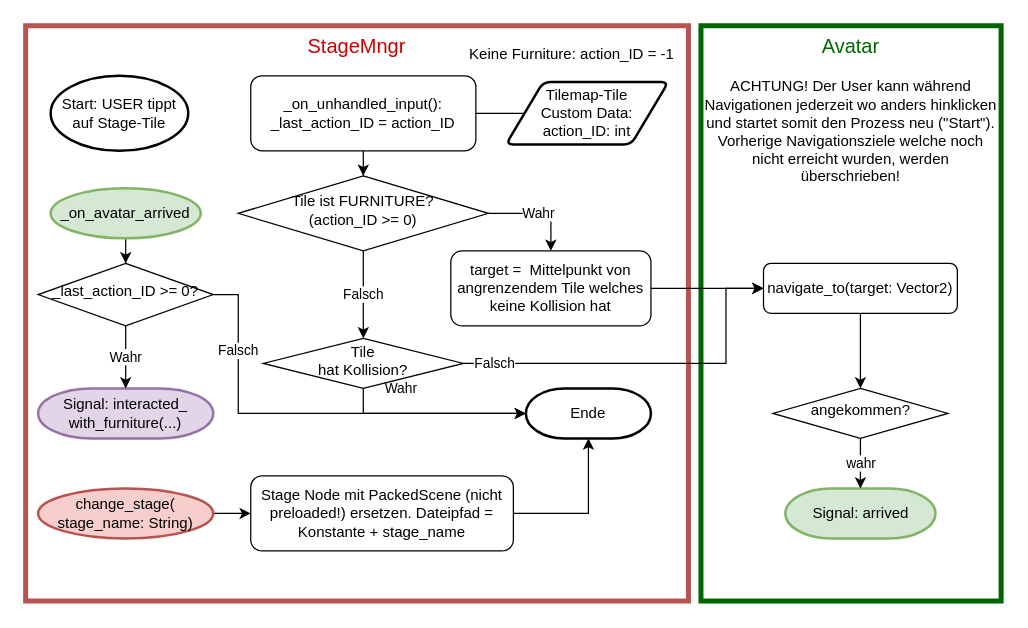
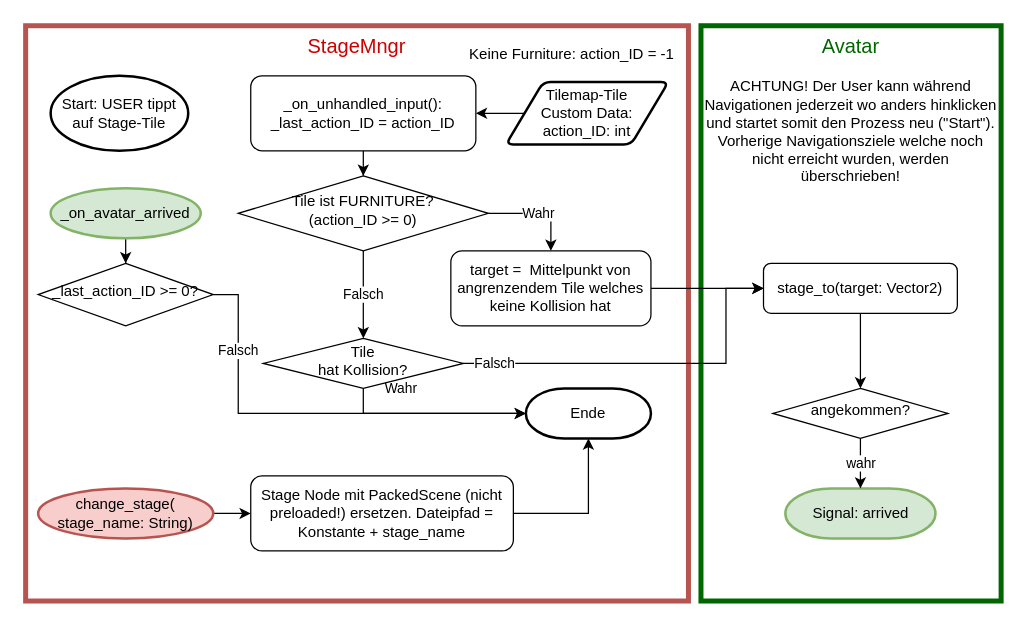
(482, 113) -> (486, 113)
(860, 288) -> (860, 288)
(126, 353) -> none
(126, 413) -> none
